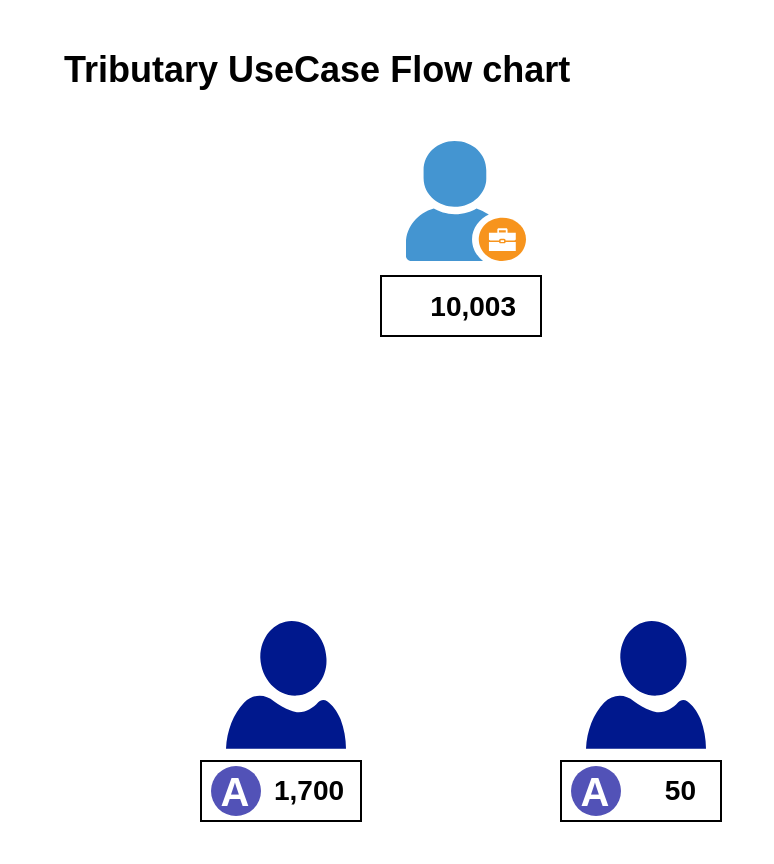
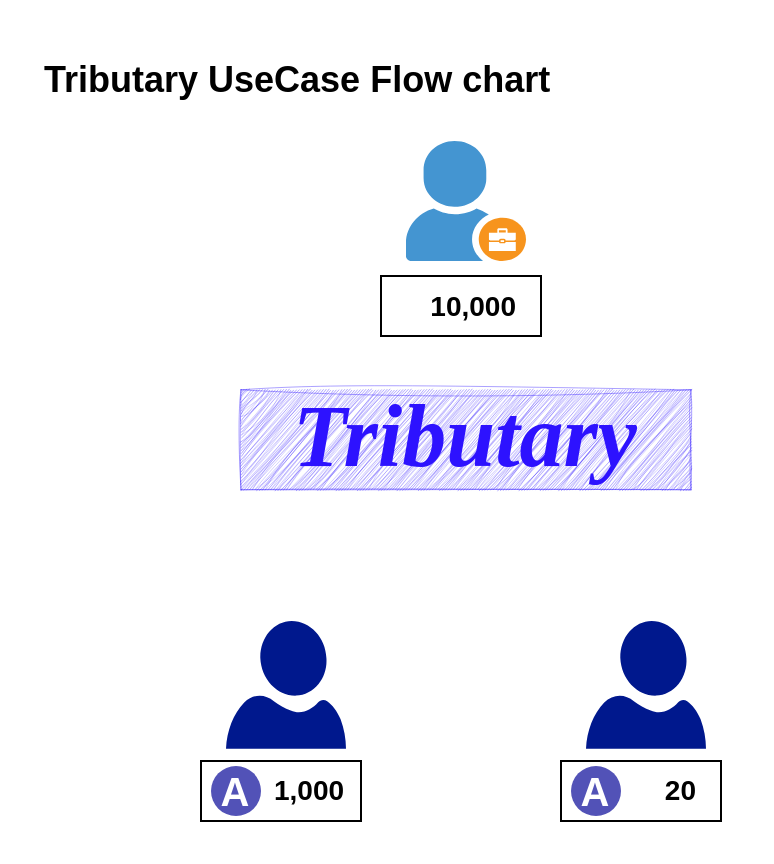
(351, 71) -> (331, 81)
(484, 307) -> (484, 307)
none -> (466, 440)
(305, 791) -> (305, 791)
(684, 791) -> (684, 791)
